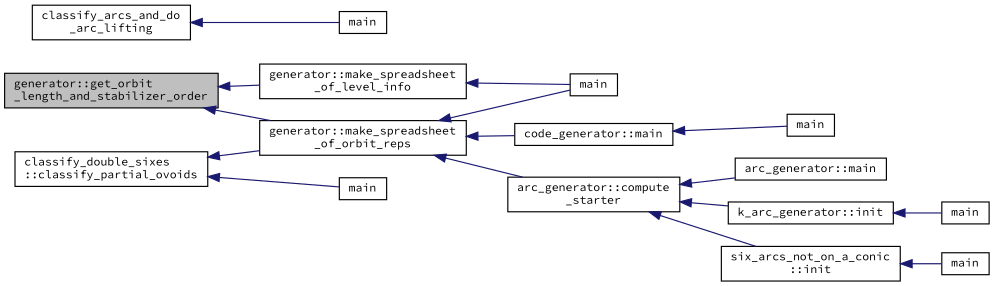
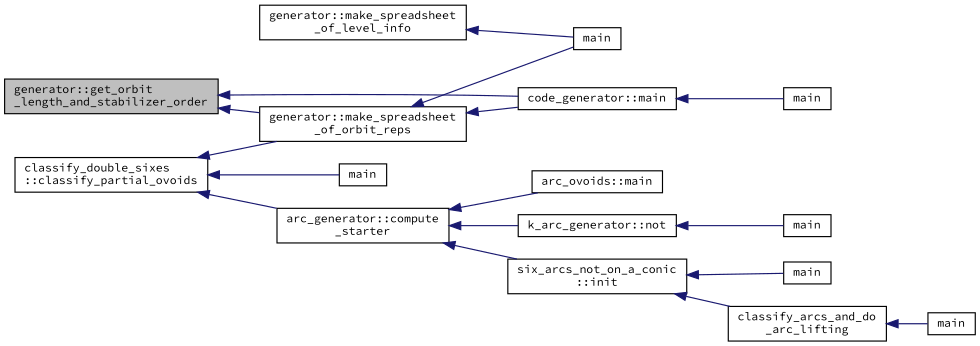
(245, 86) -> (374, 95)
(484, 168) -> (243, 201)
(811, 169) -> (597, 182)
(811, 213) -> (597, 226)
none -> (708, 301)
